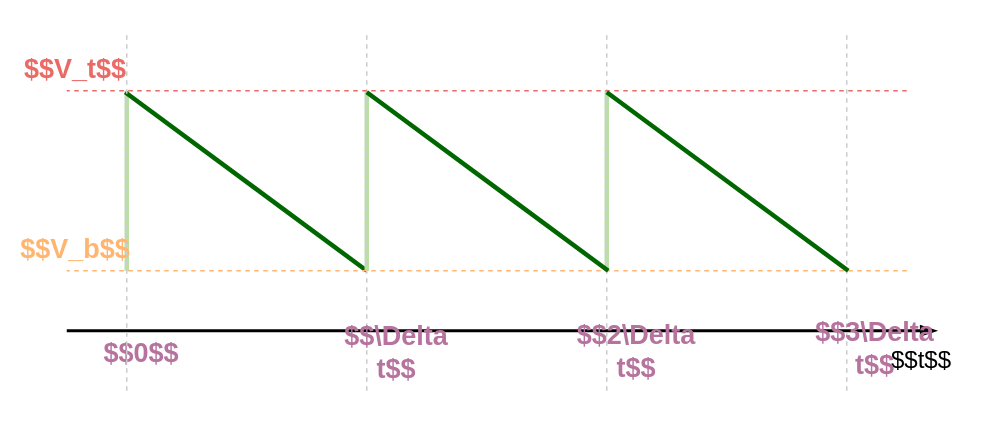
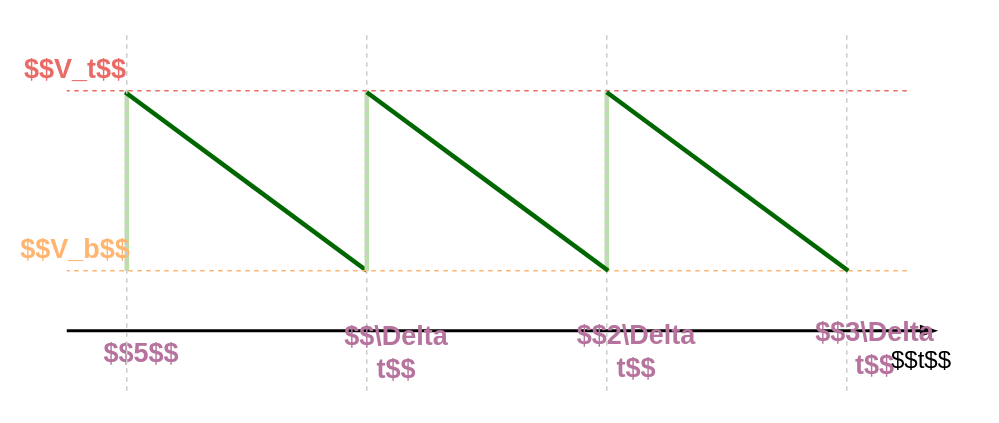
(142, 353) -> (142, 353)
